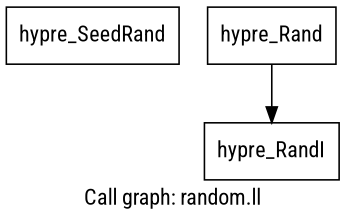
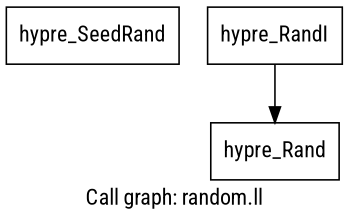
(272, 86) -> (275, 86)
